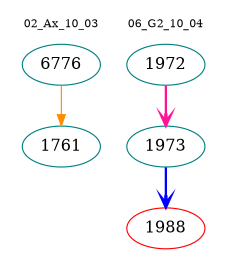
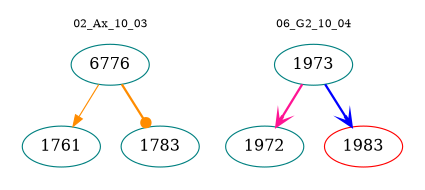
(166, 100) -> (292, 101)
none -> (160, 147)
(166, 228) -> (364, 147)
